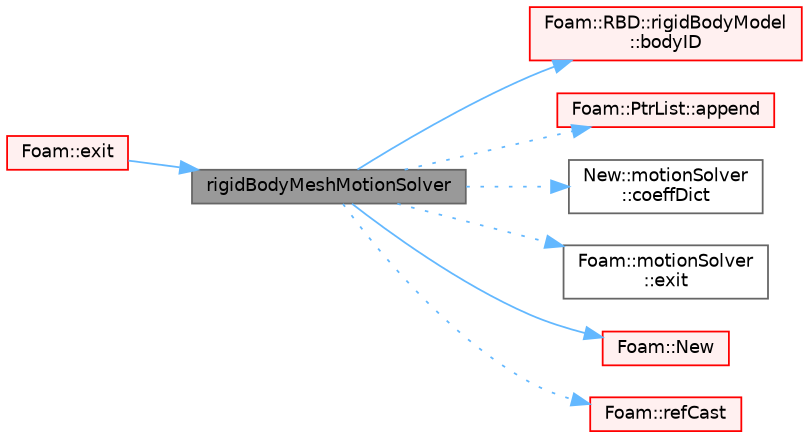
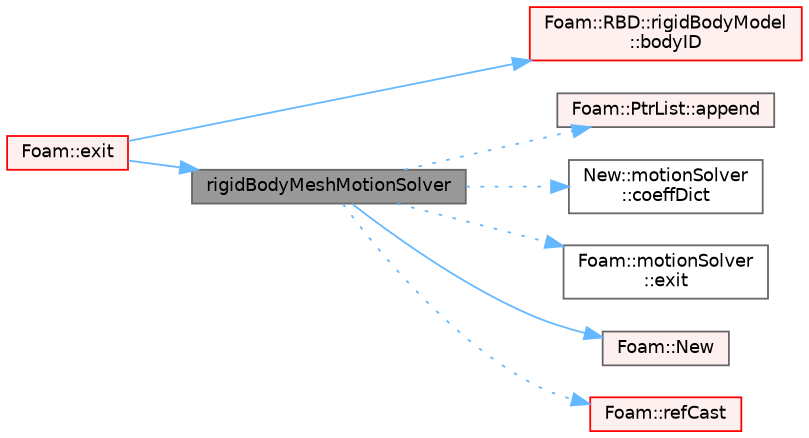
(666, 110) -> (666, 110)
(454, 114) -> (321, 103)
(666, 348) -> (666, 348)
